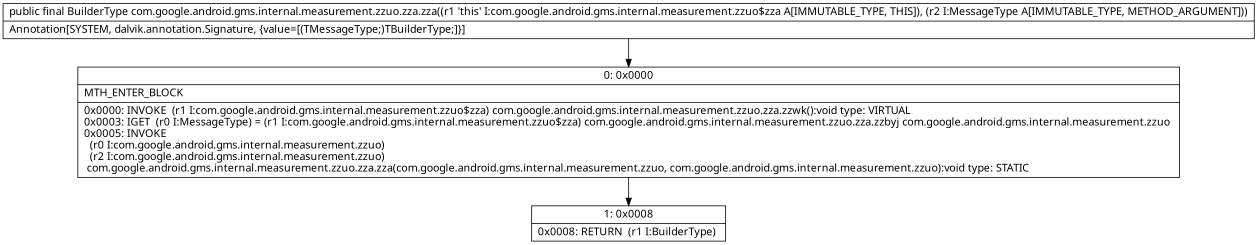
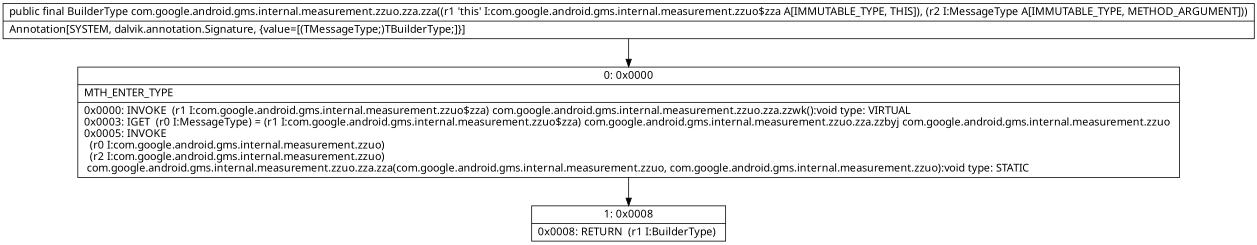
(134, 93) -> (129, 93)
